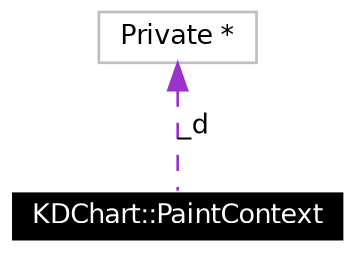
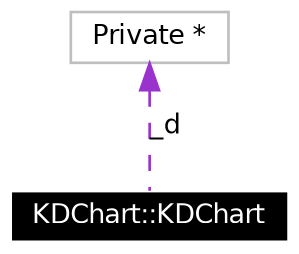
(178, 216) -> (150, 216)
